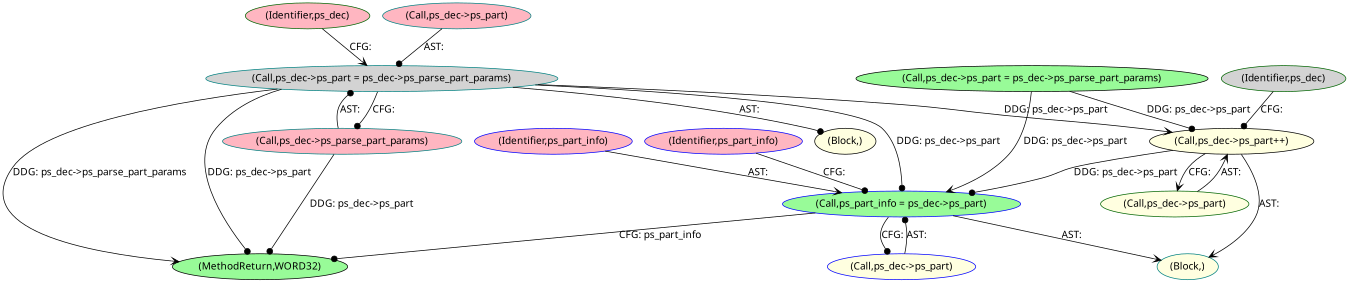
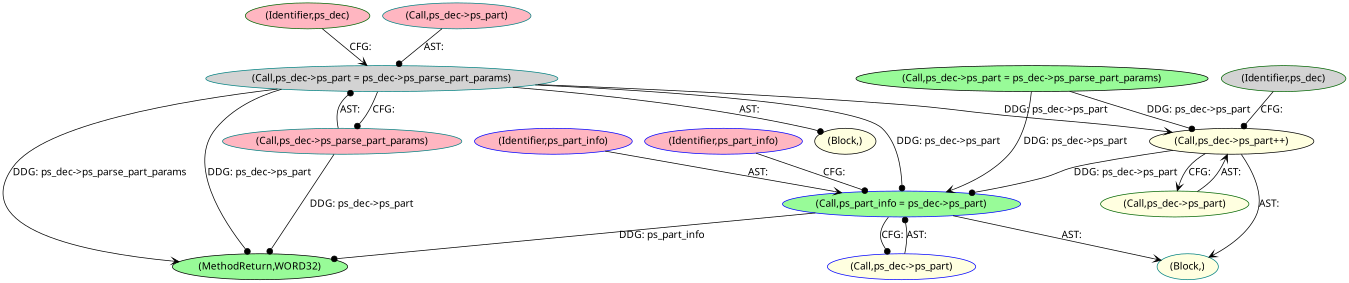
(660, 235) -> (662, 235)
